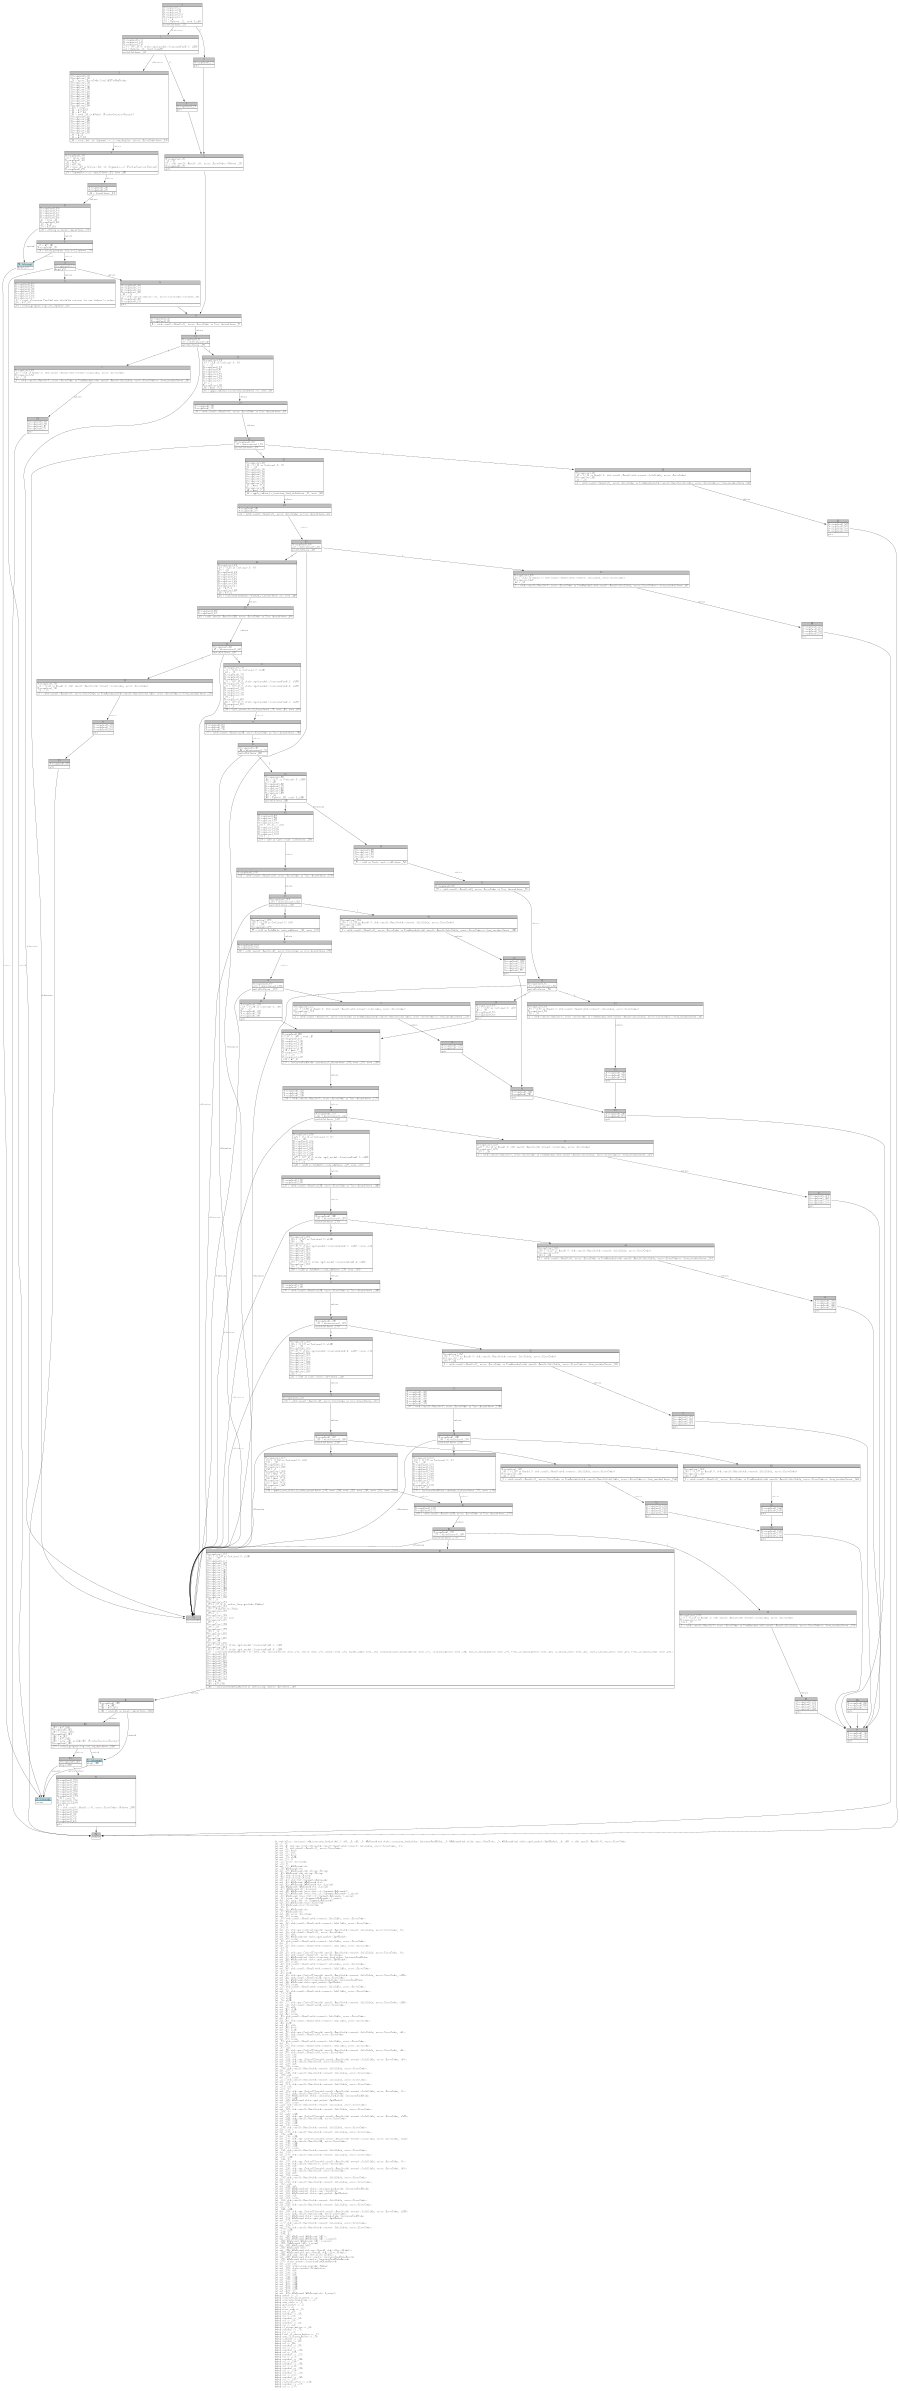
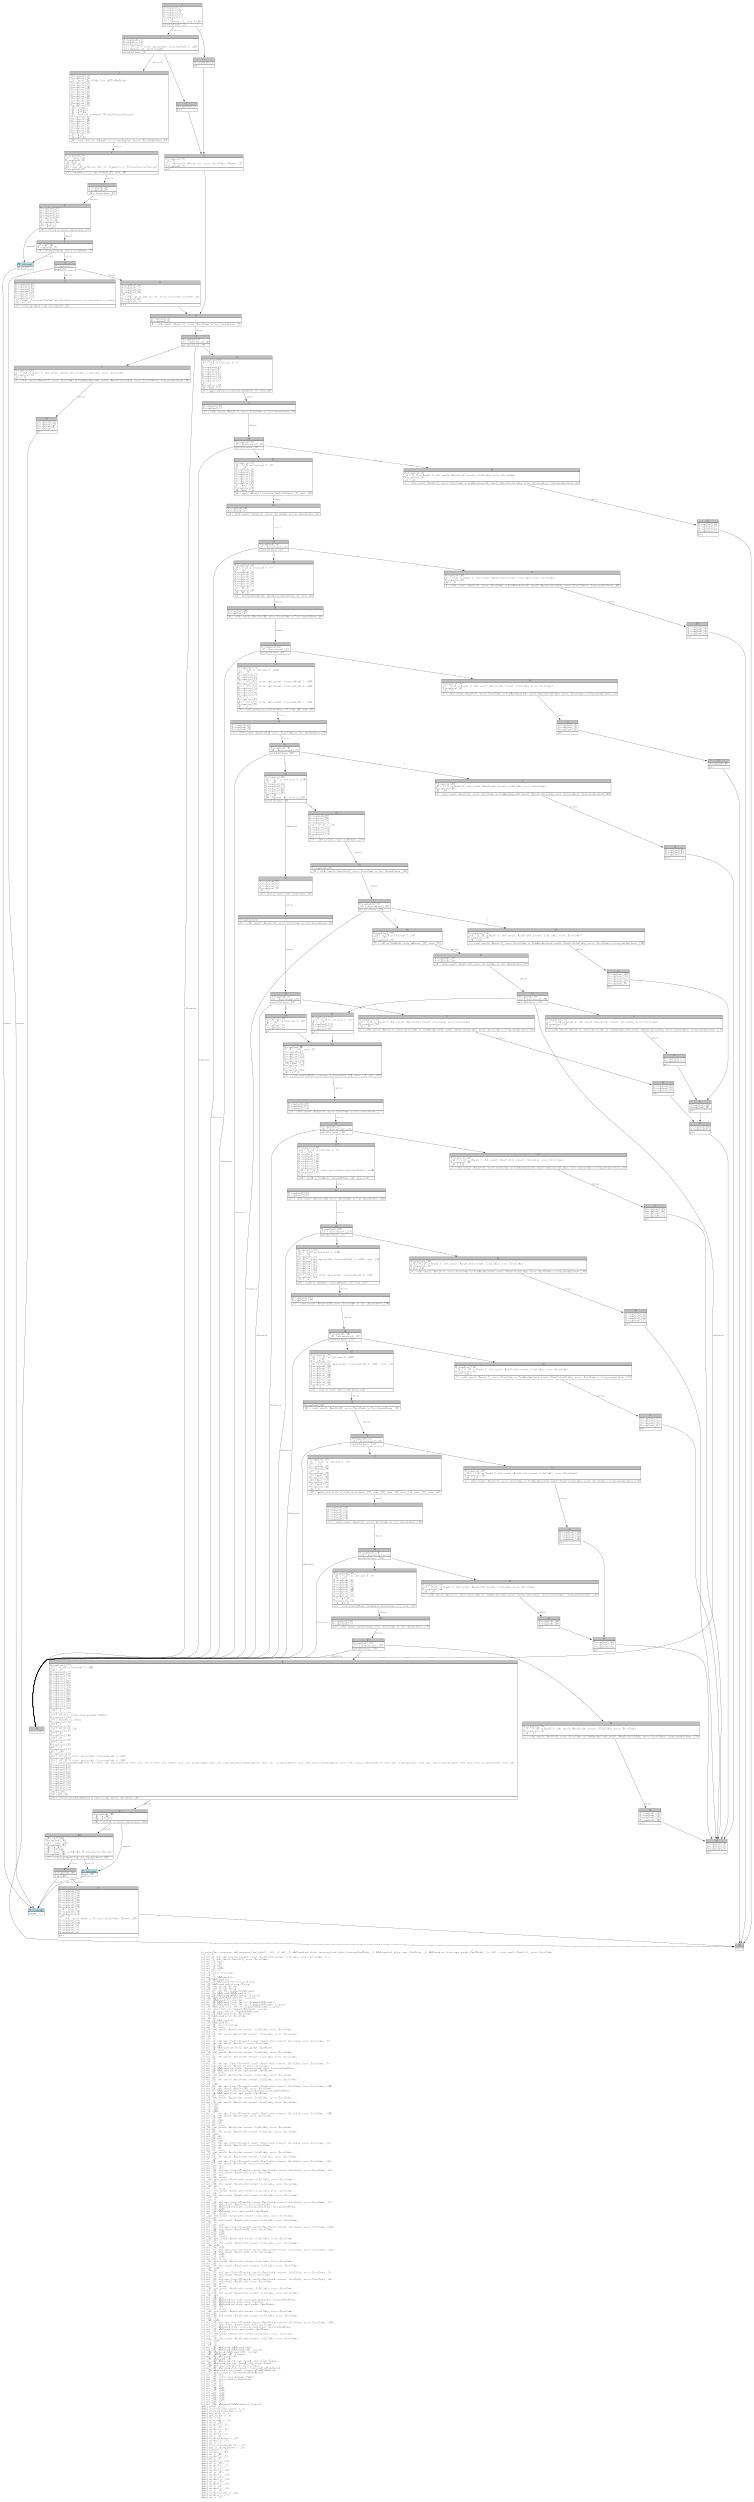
none -> (523, 788)
(419, 1497) -> (375, 1498)
